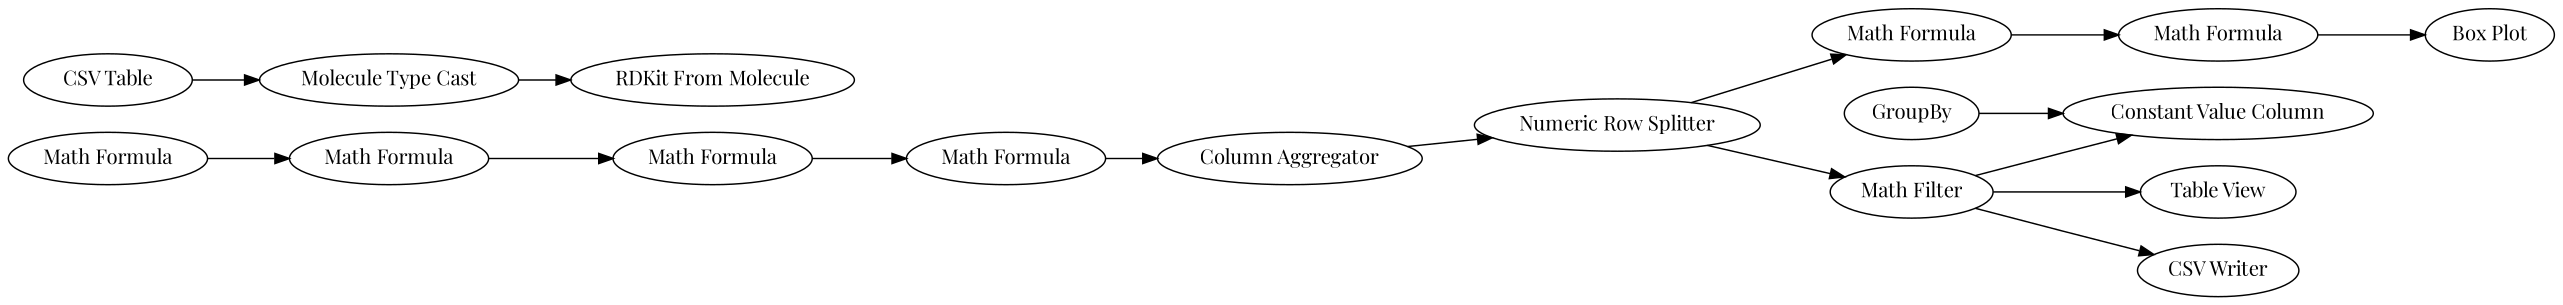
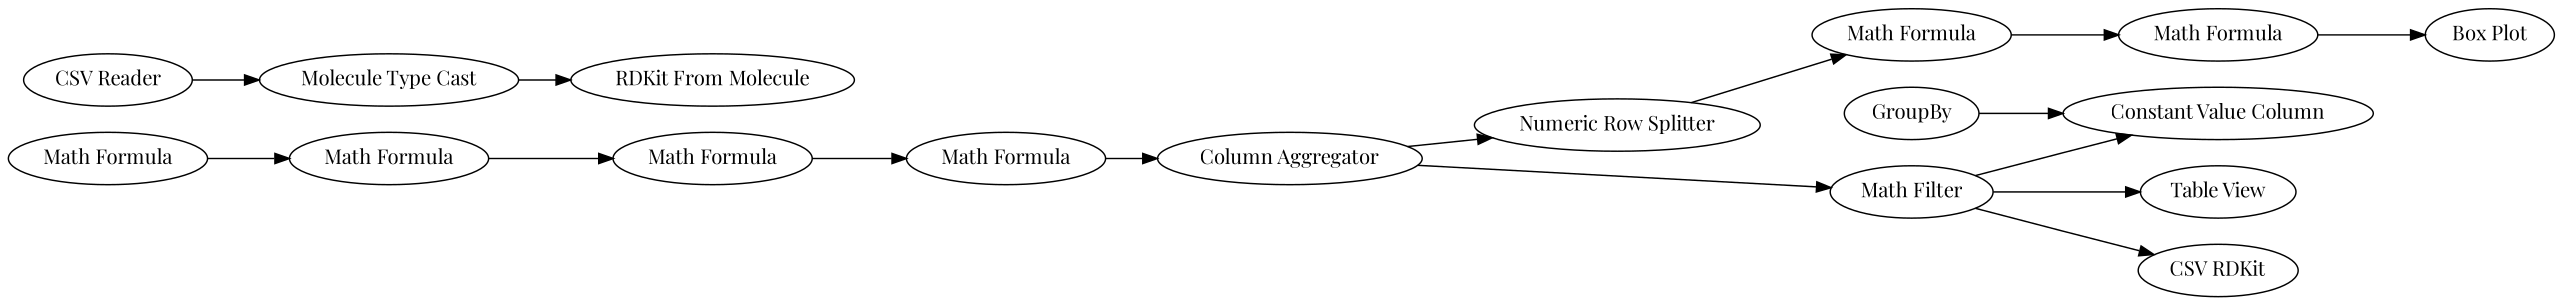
(108, 80) -> (108, 80)
(1769, 160) -> (1617, 176)
(2218, 270) -> (2218, 270)
